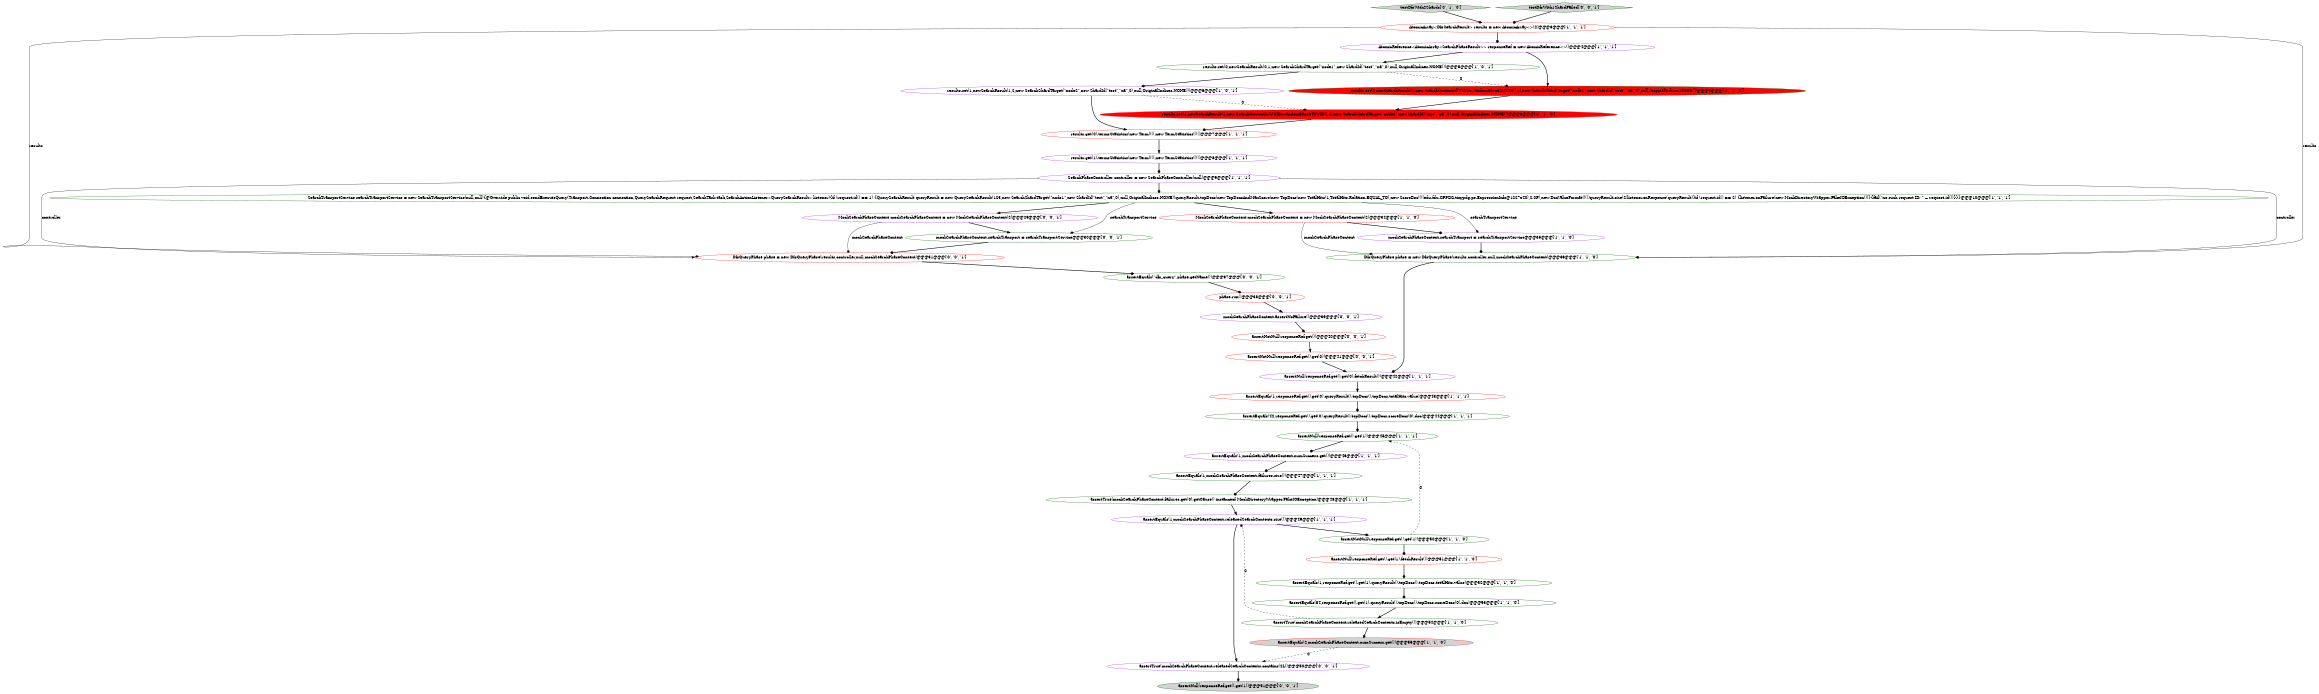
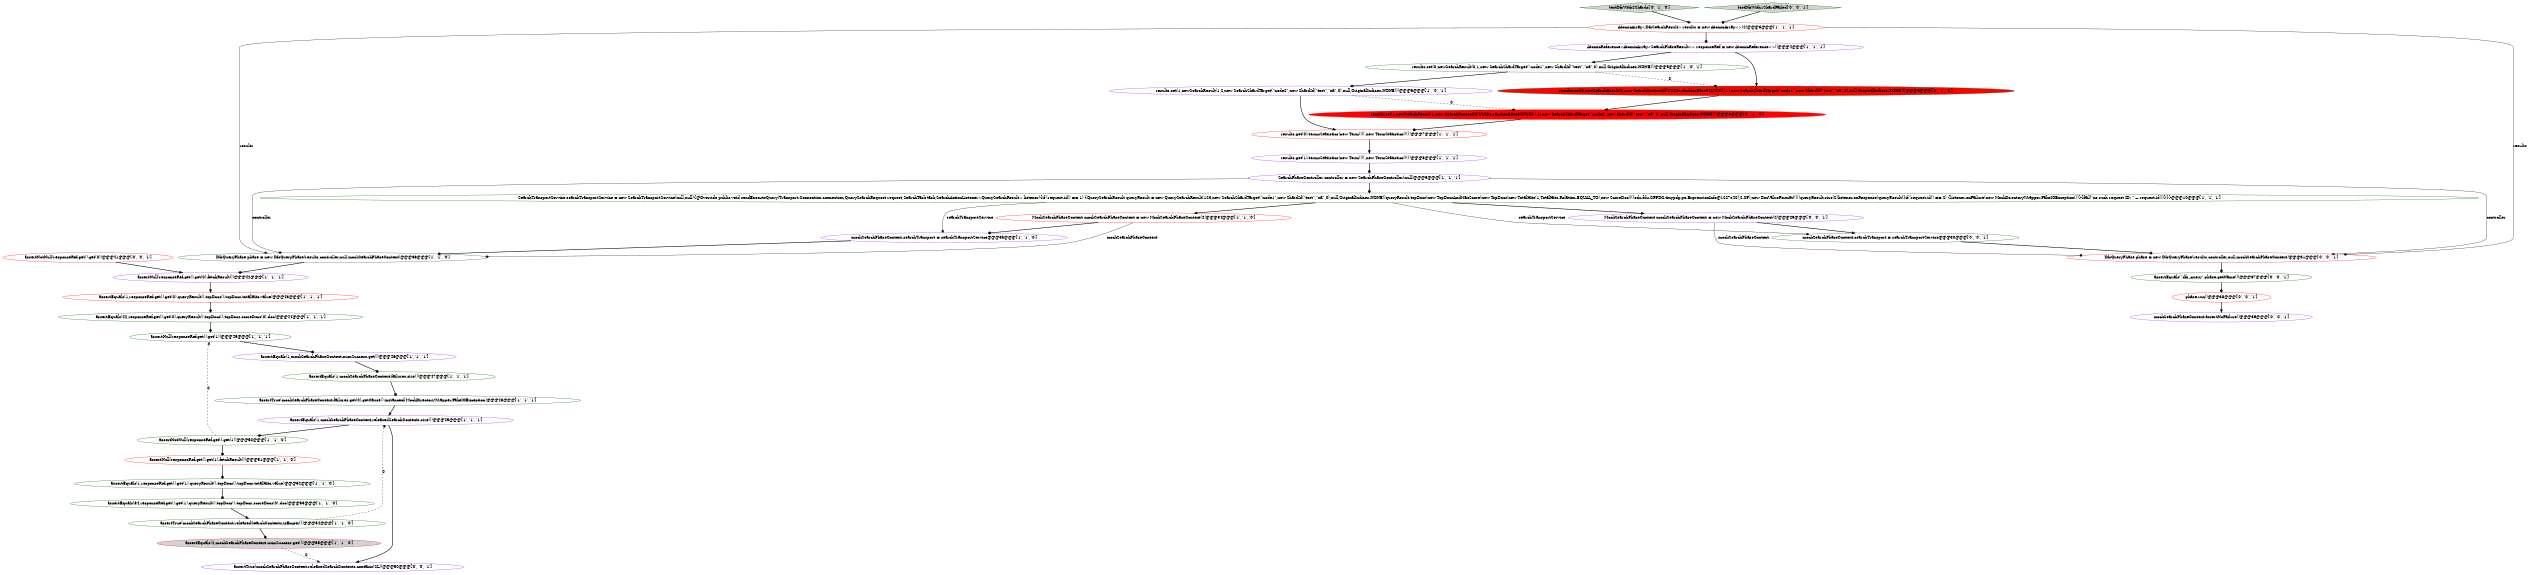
(1309, 337) -> none
(1238, 686) -> none
